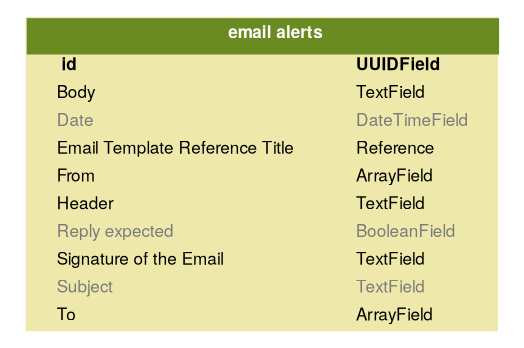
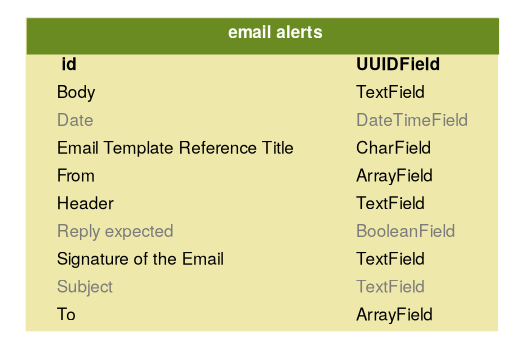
(395, 149) -> (394, 149)
